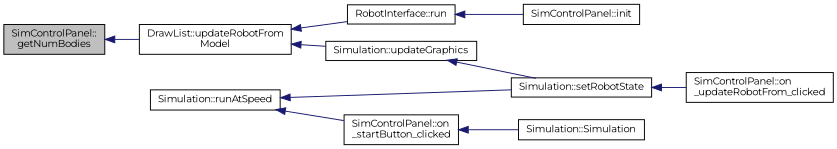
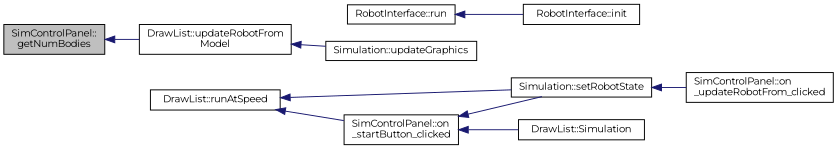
(581, 14) -> (581, 14)
(324, 25) -> none
(496, 70) -> (505, 105)
(215, 100) -> (215, 100)
(581, 130) -> (581, 130)
